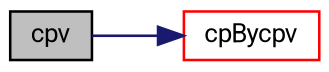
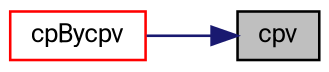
(125, 36) -> (179, 36)
